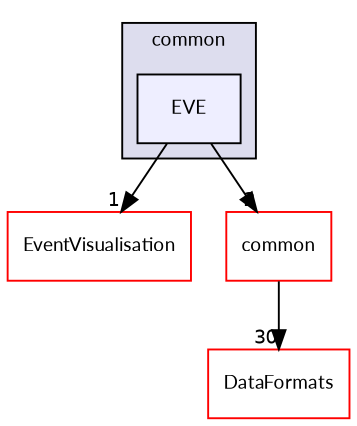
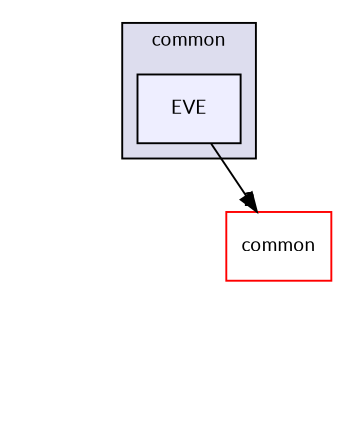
(99, 246) -> none
(279, 384) -> none
